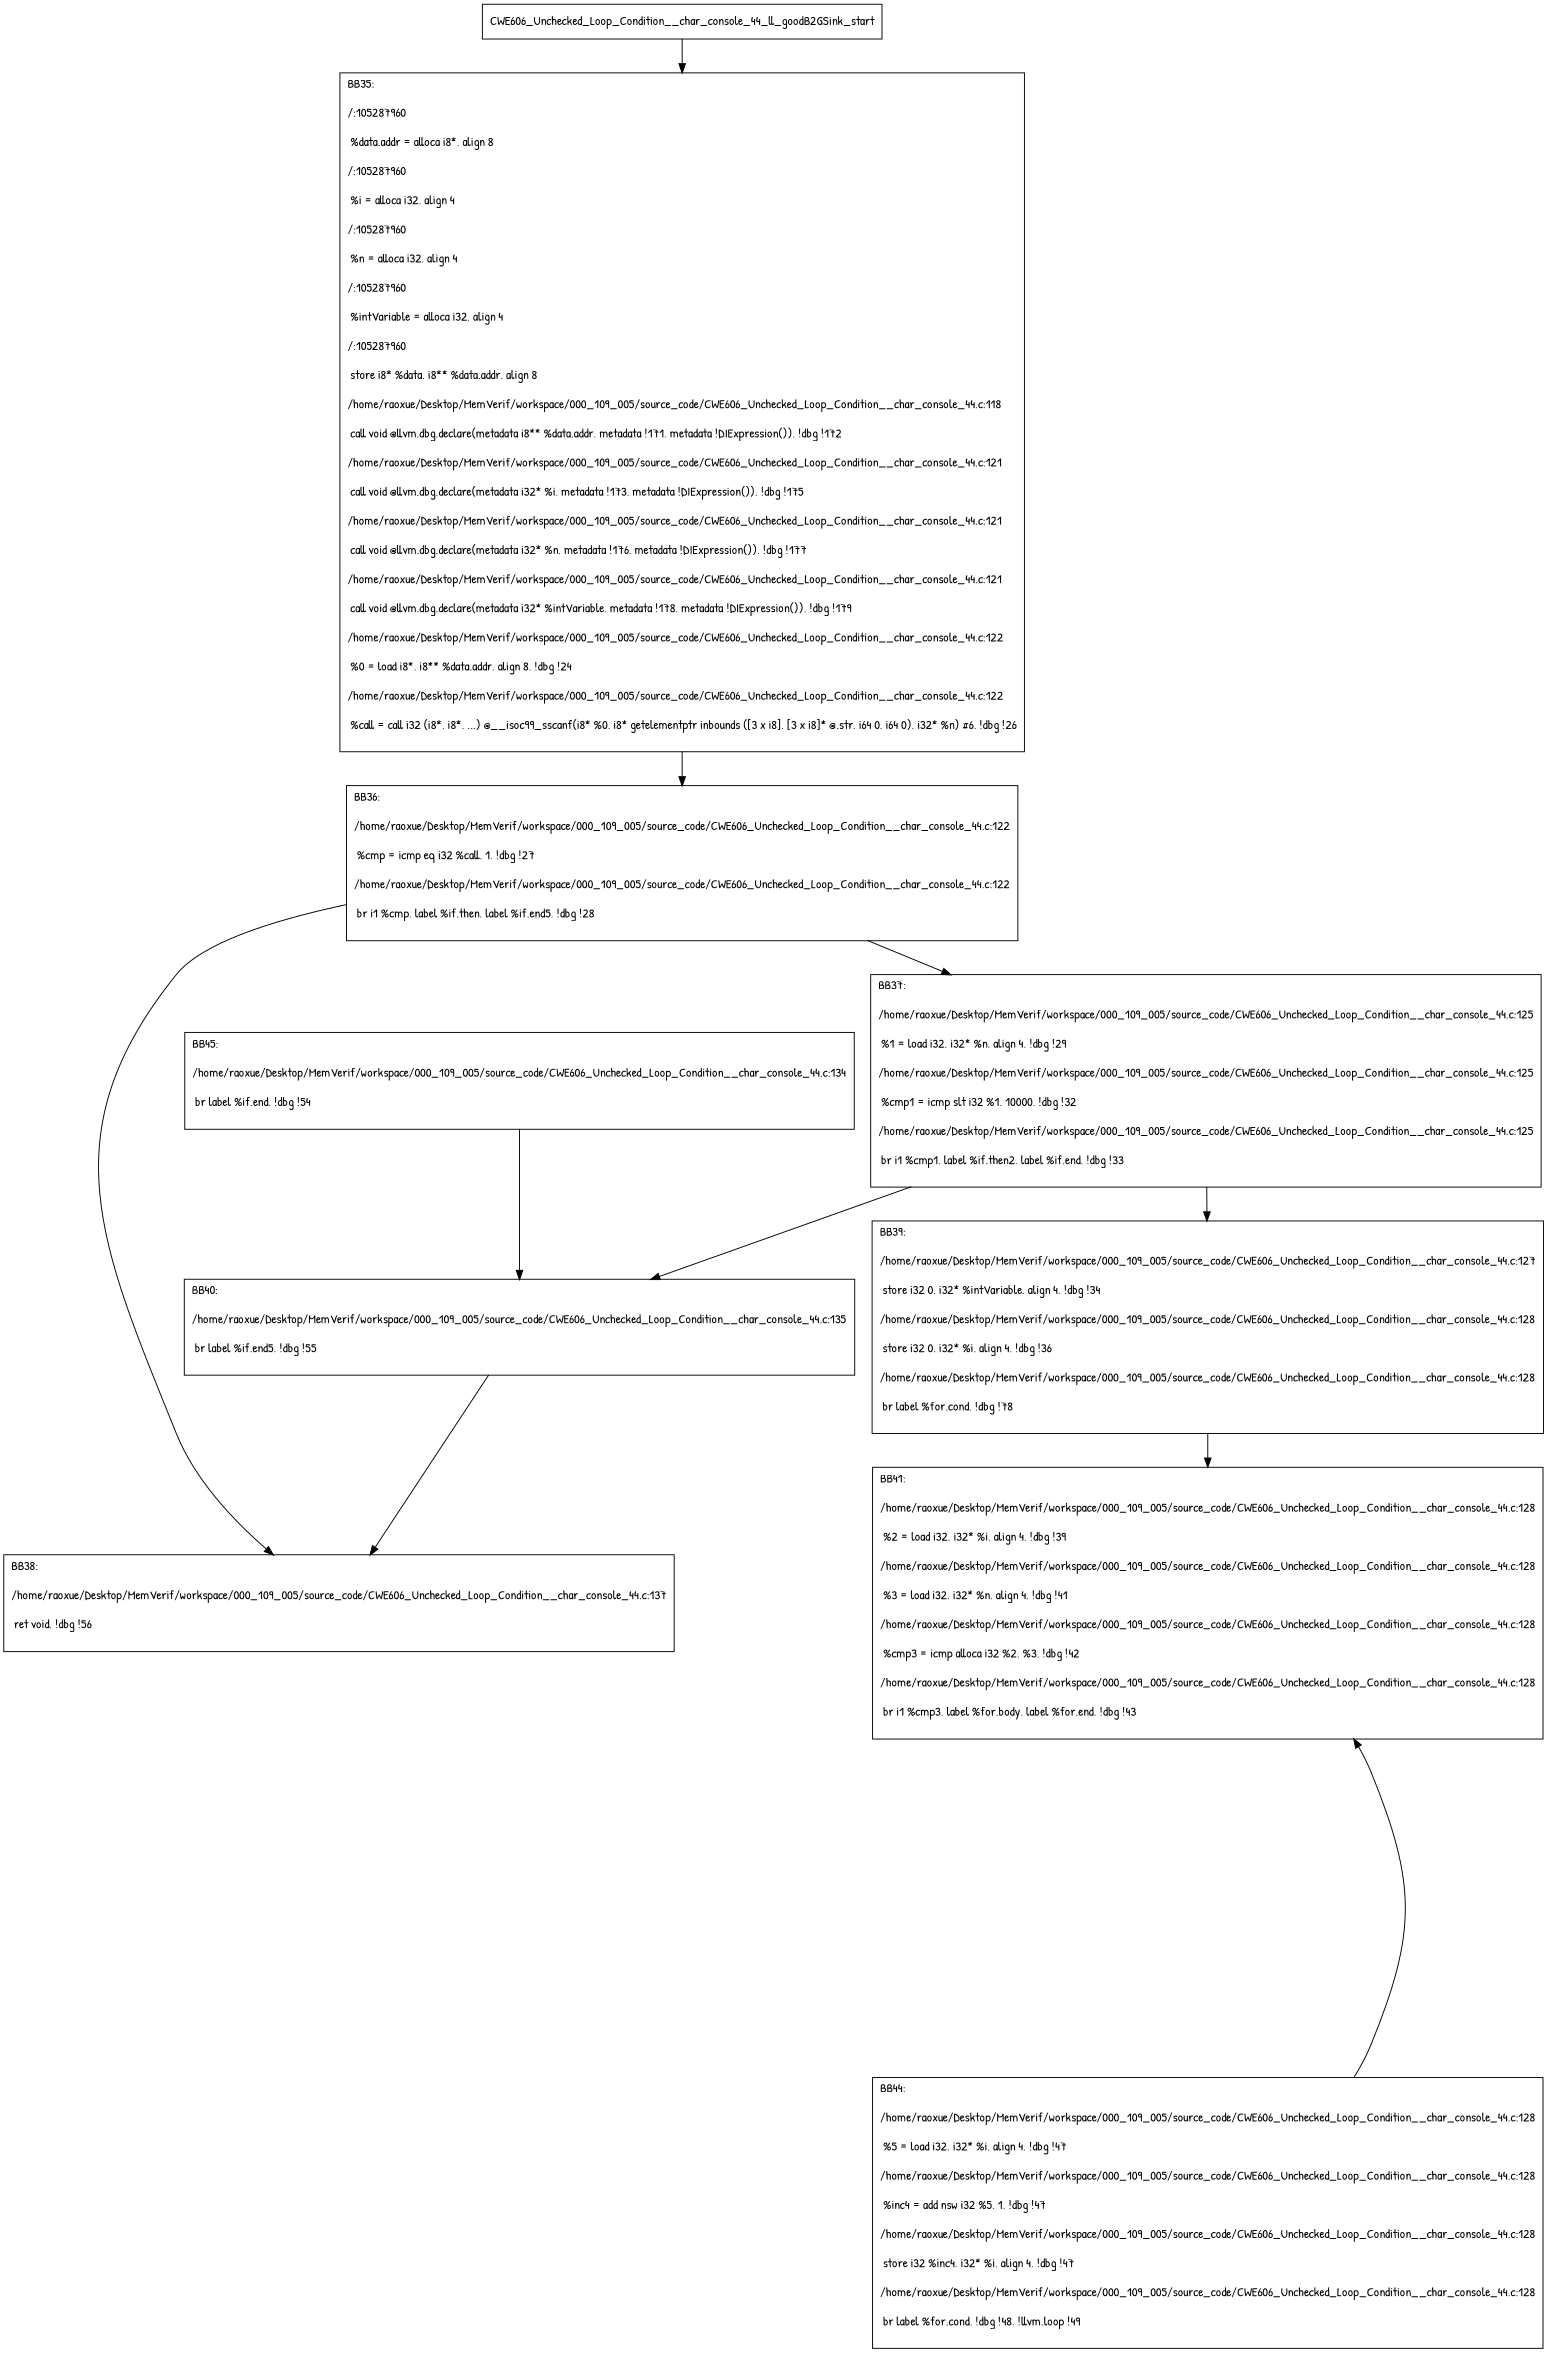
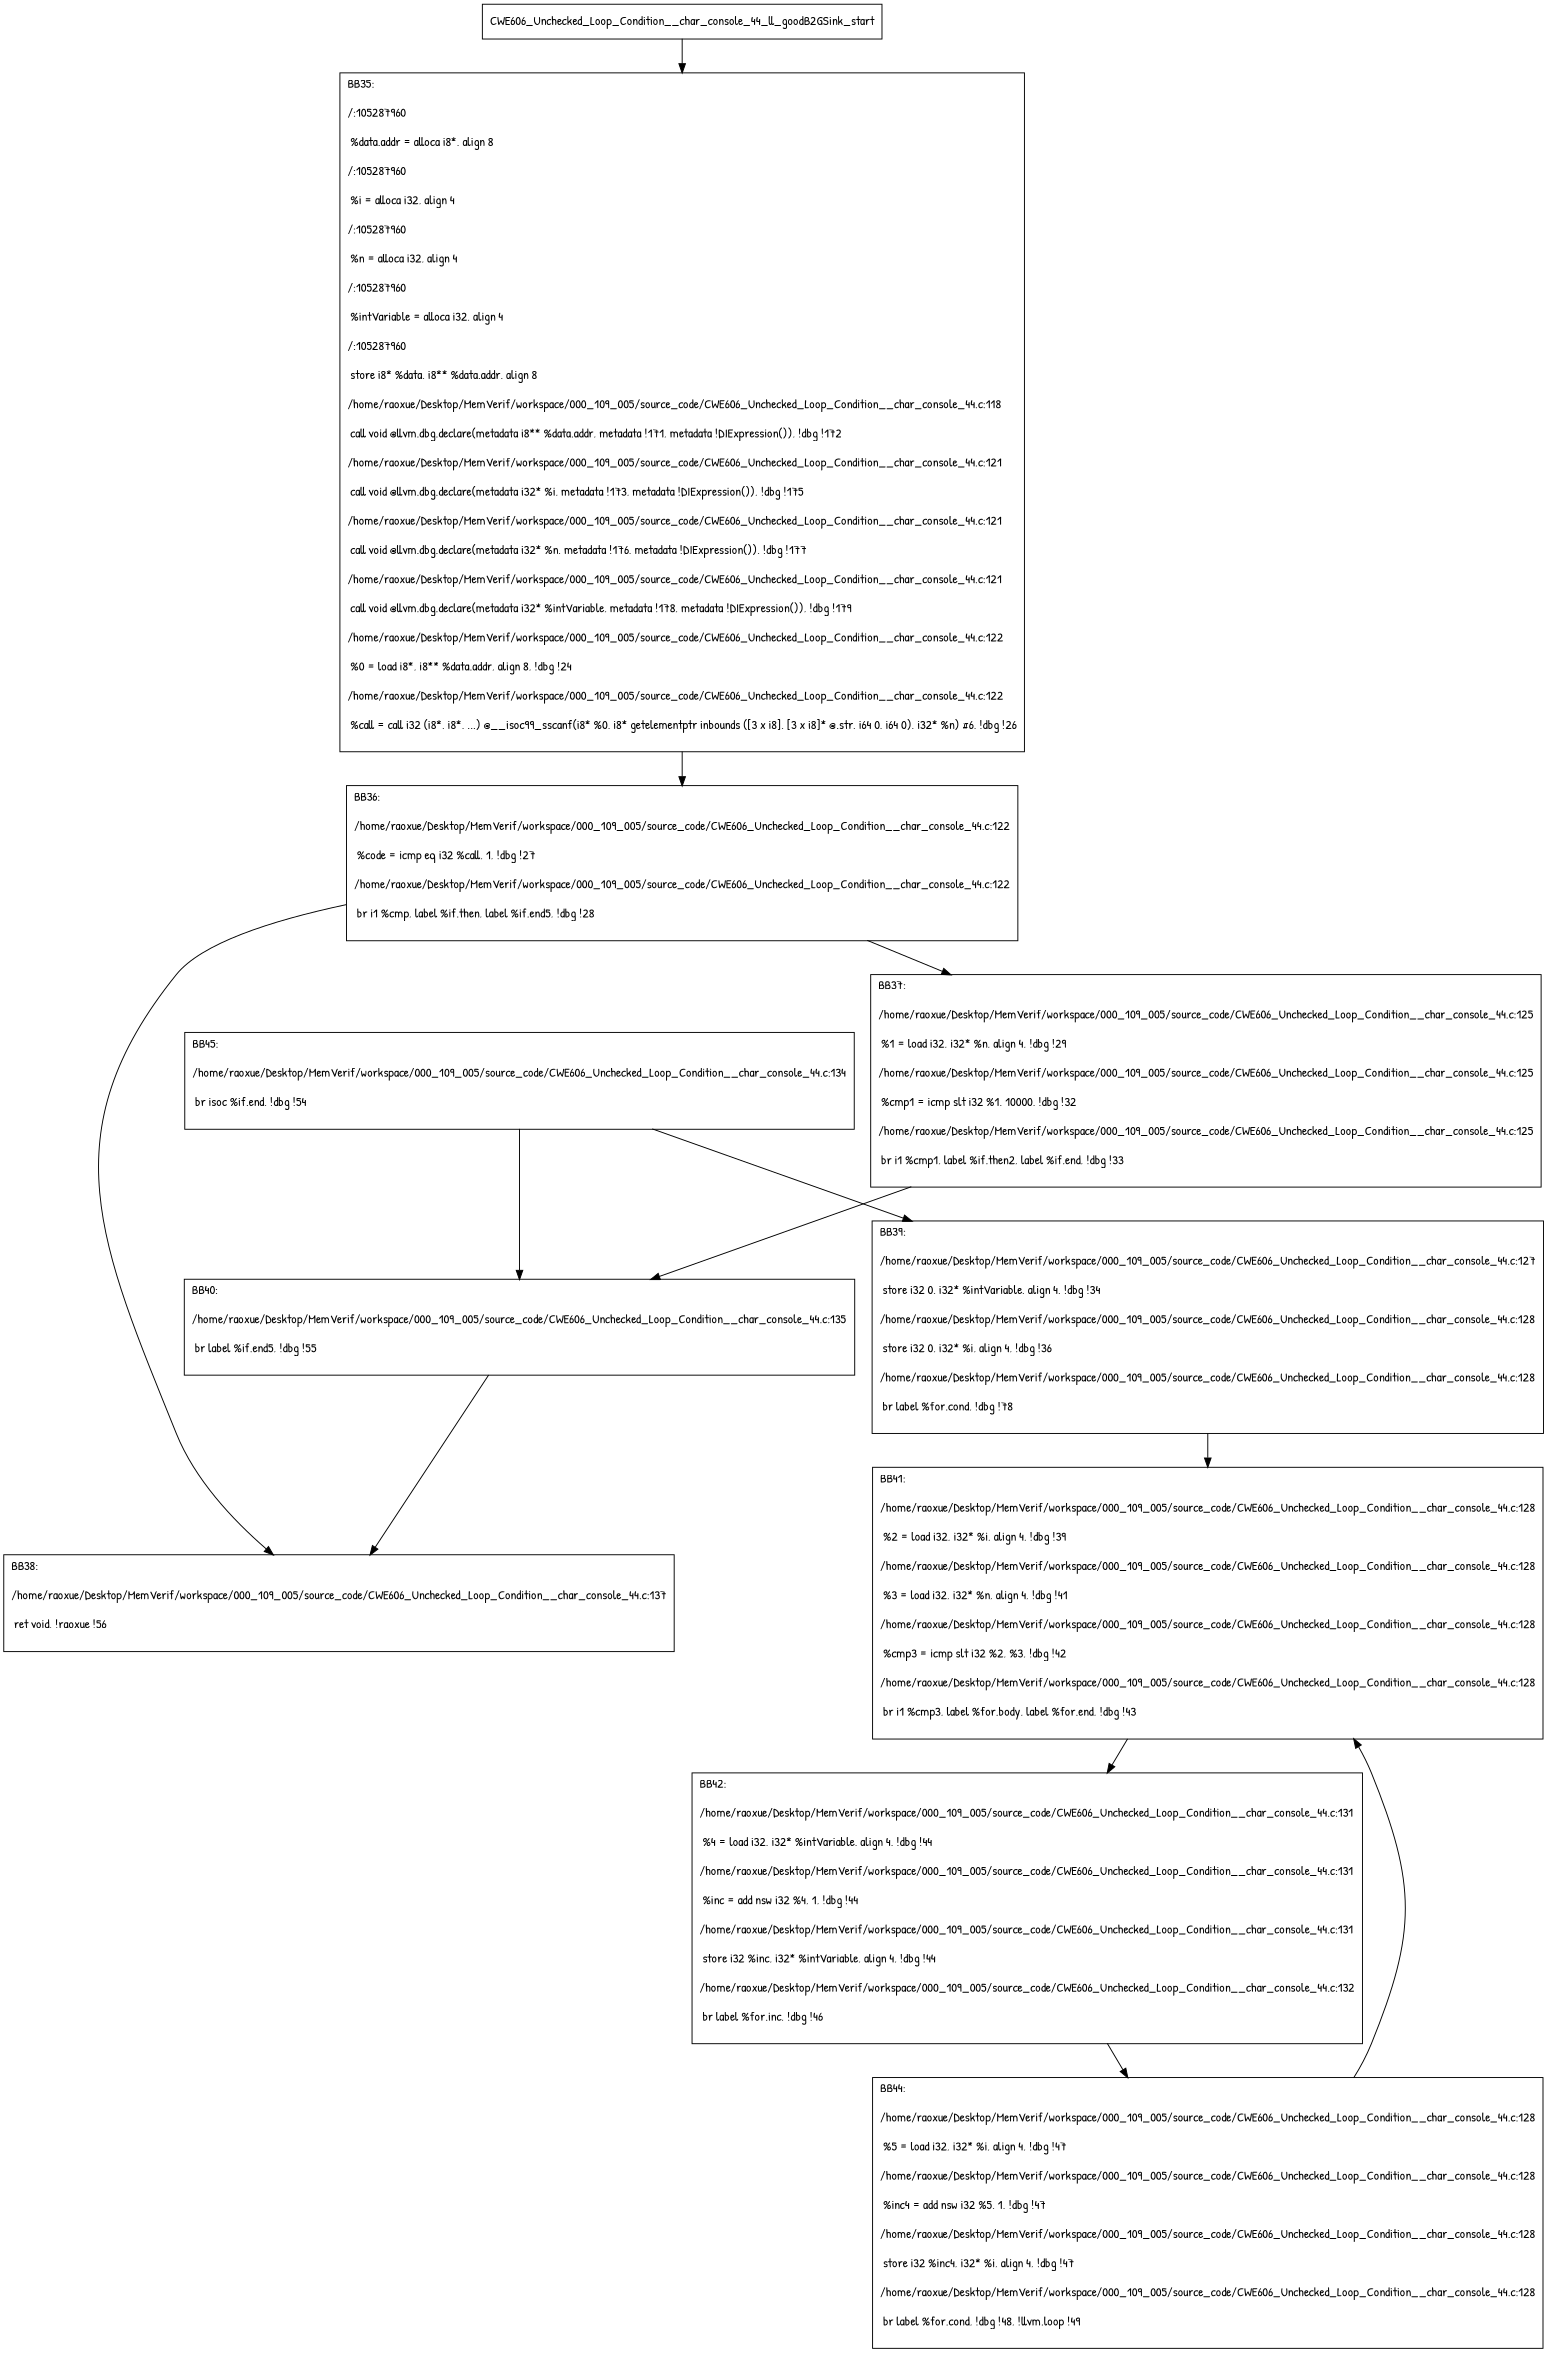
(445, 855) -> (445, 855)
(252, 1102) -> (250, 1102)
(1207, 1199) -> (778, 1174)
(52, 1624) -> (59, 1624)
(980, 1653) -> (974, 1653)
none -> (1027, 1908)
